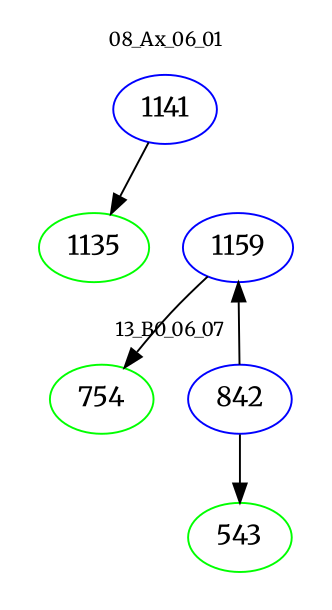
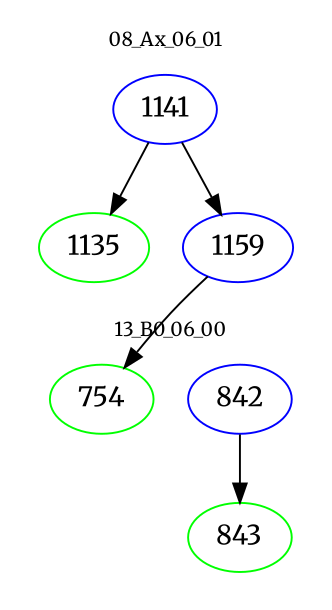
(171, 331) -> (171, 331)
(239, 333) -> (197, 170)
(240, 537) -> (240, 537)
